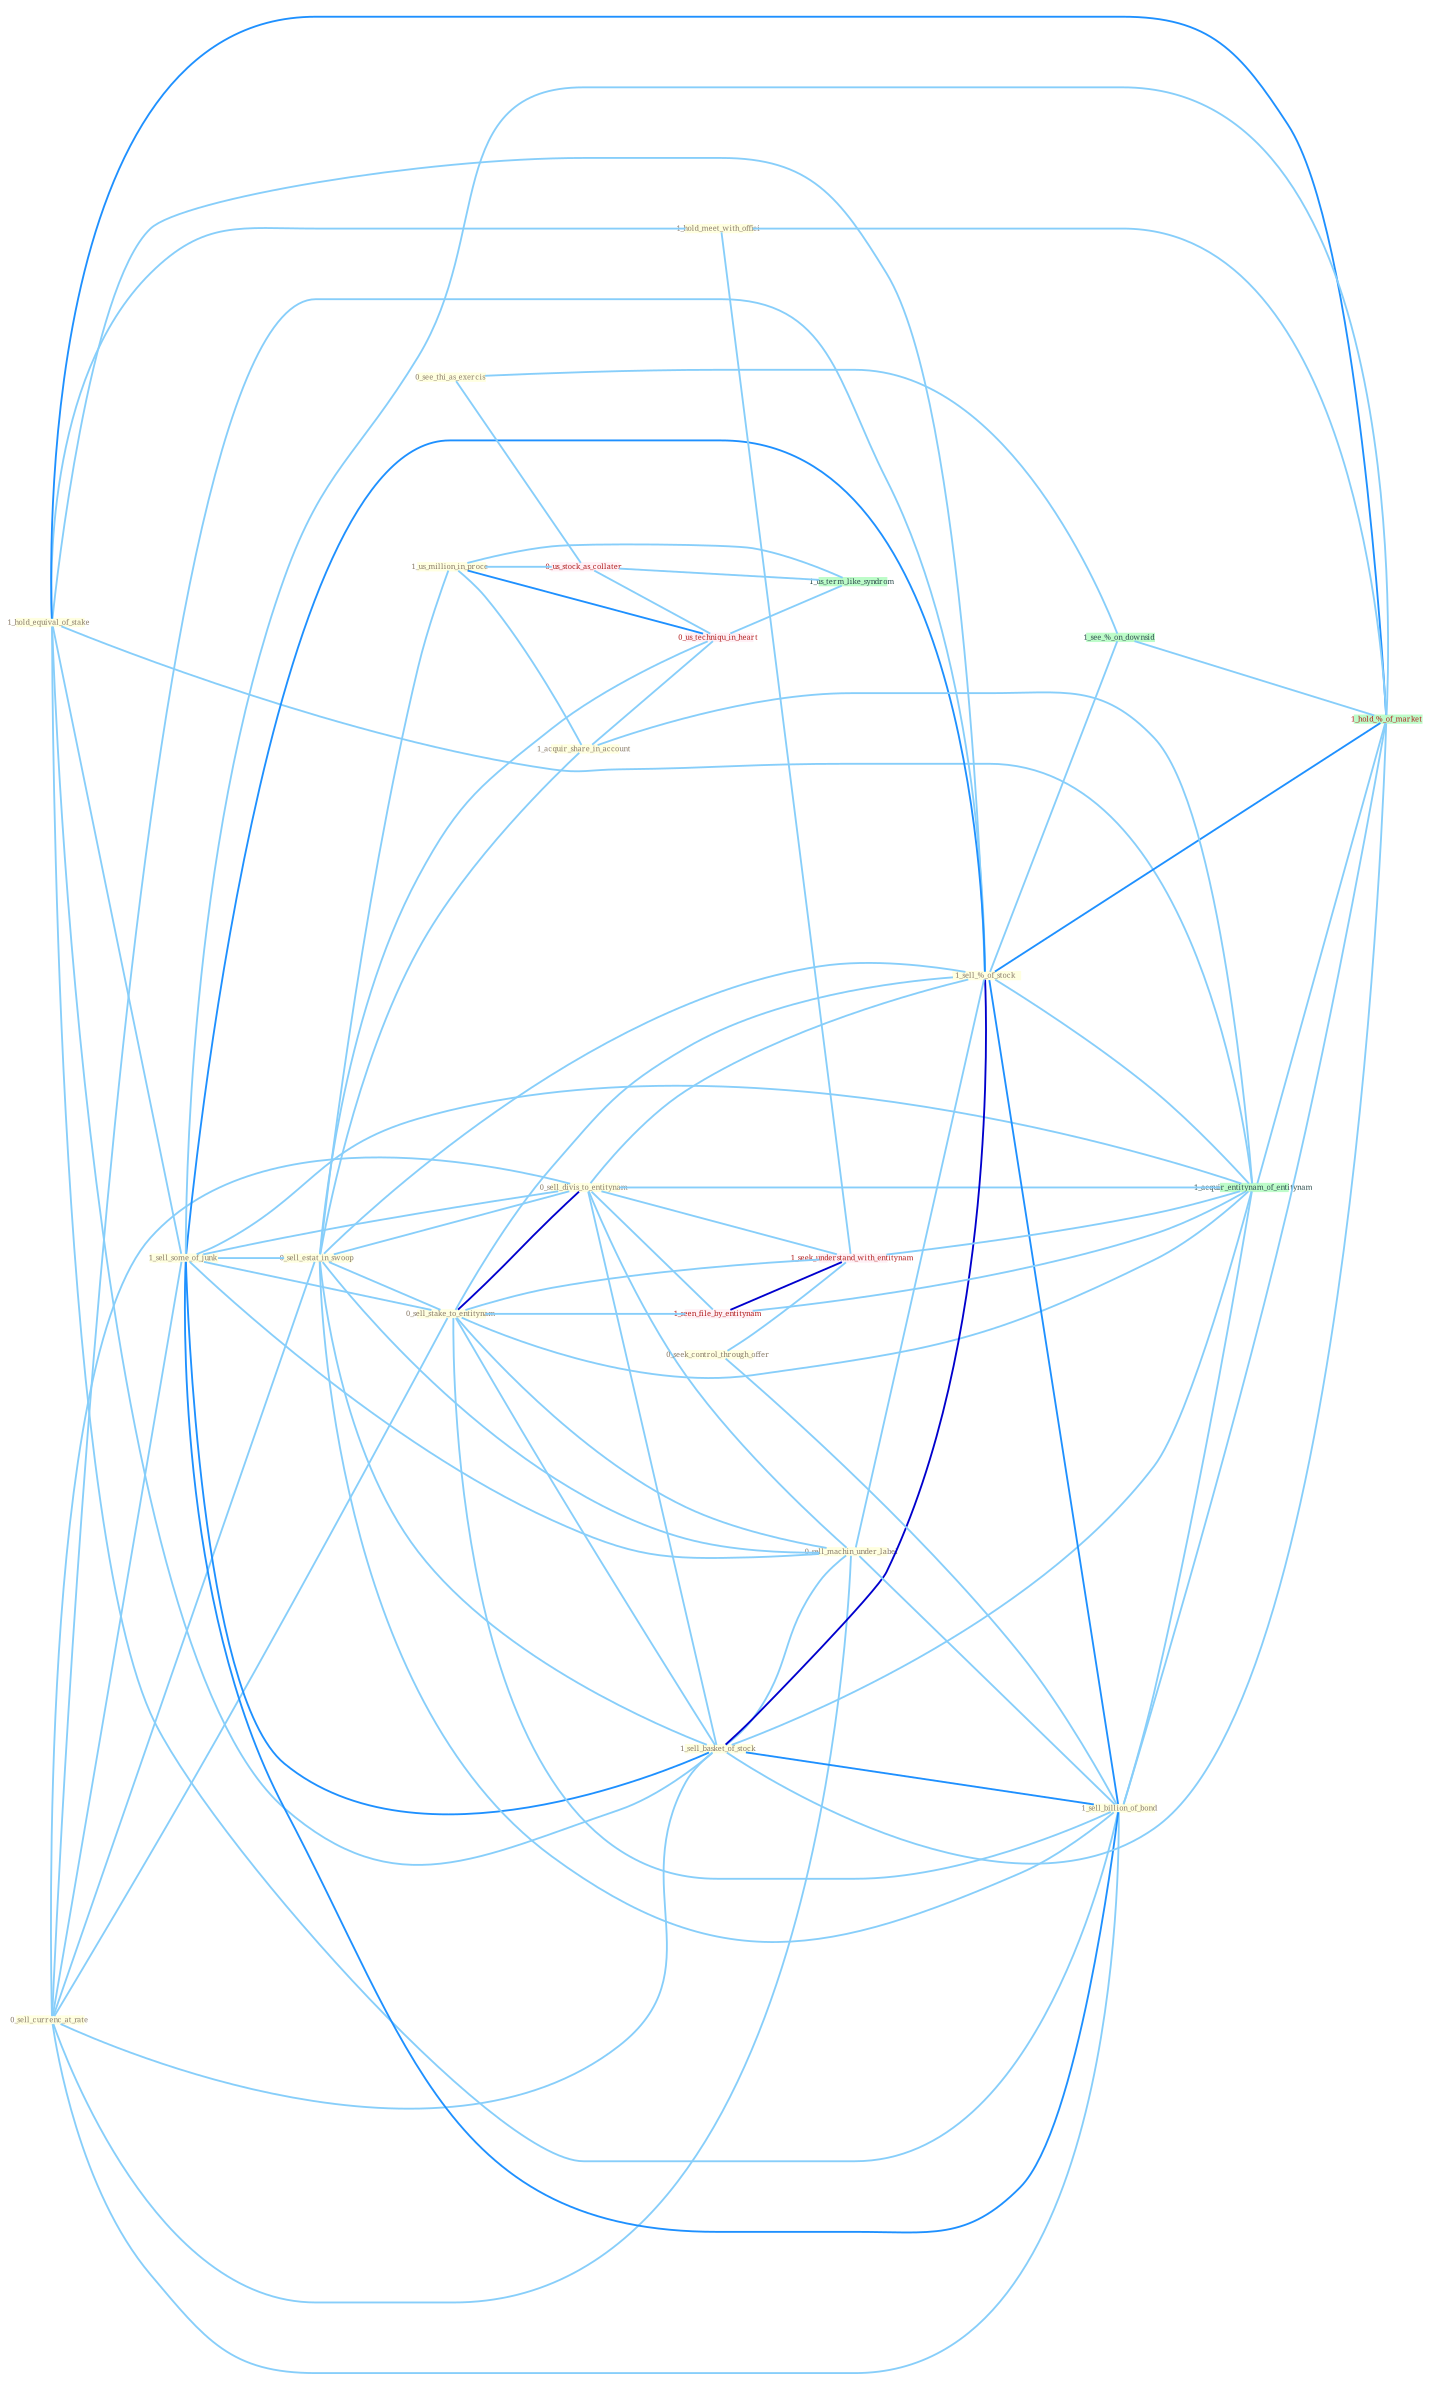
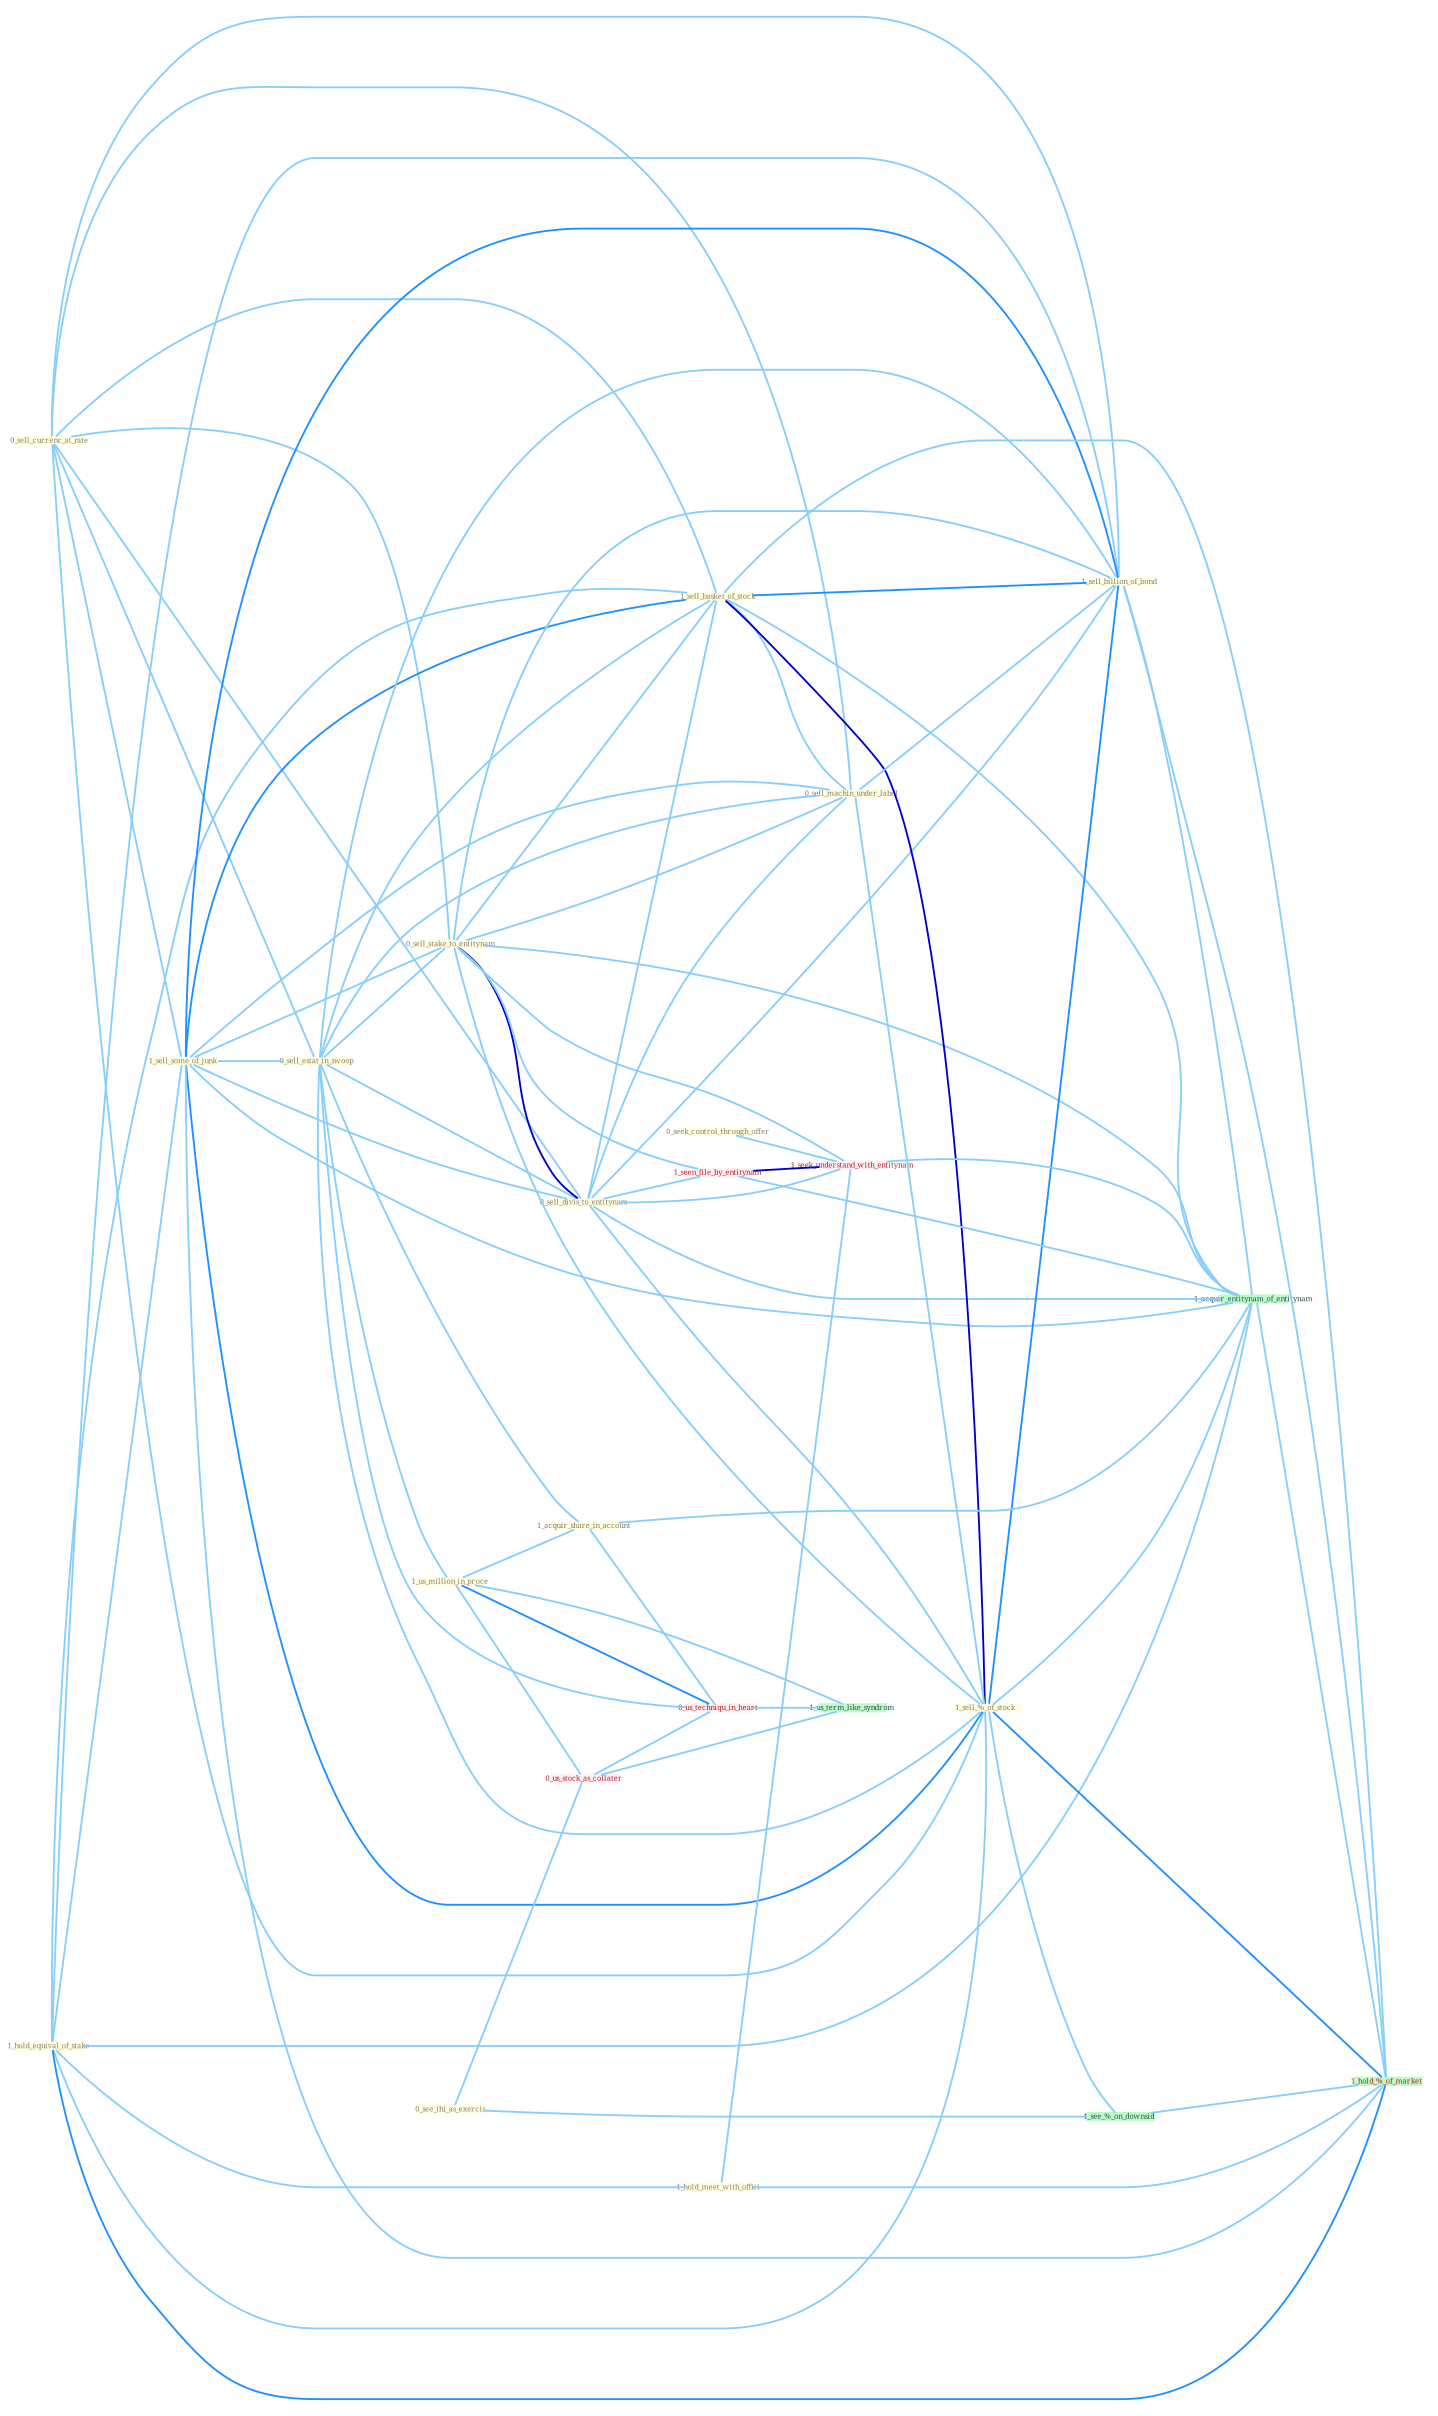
(941, 1564) -> (853, 917)
